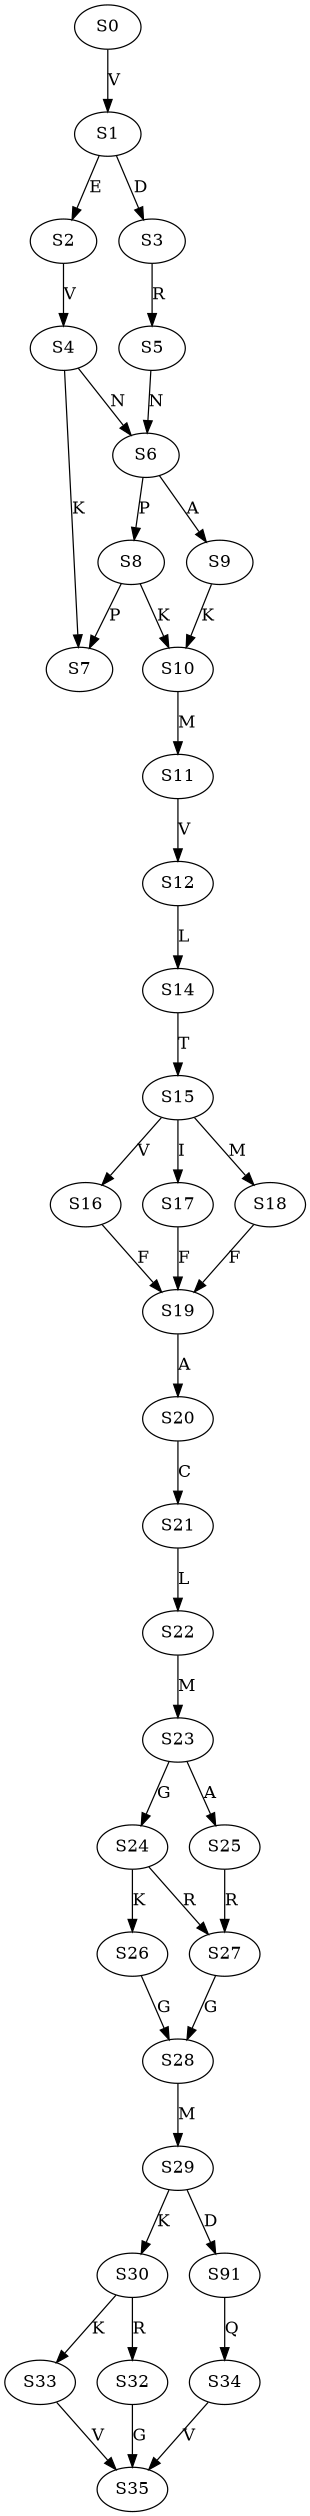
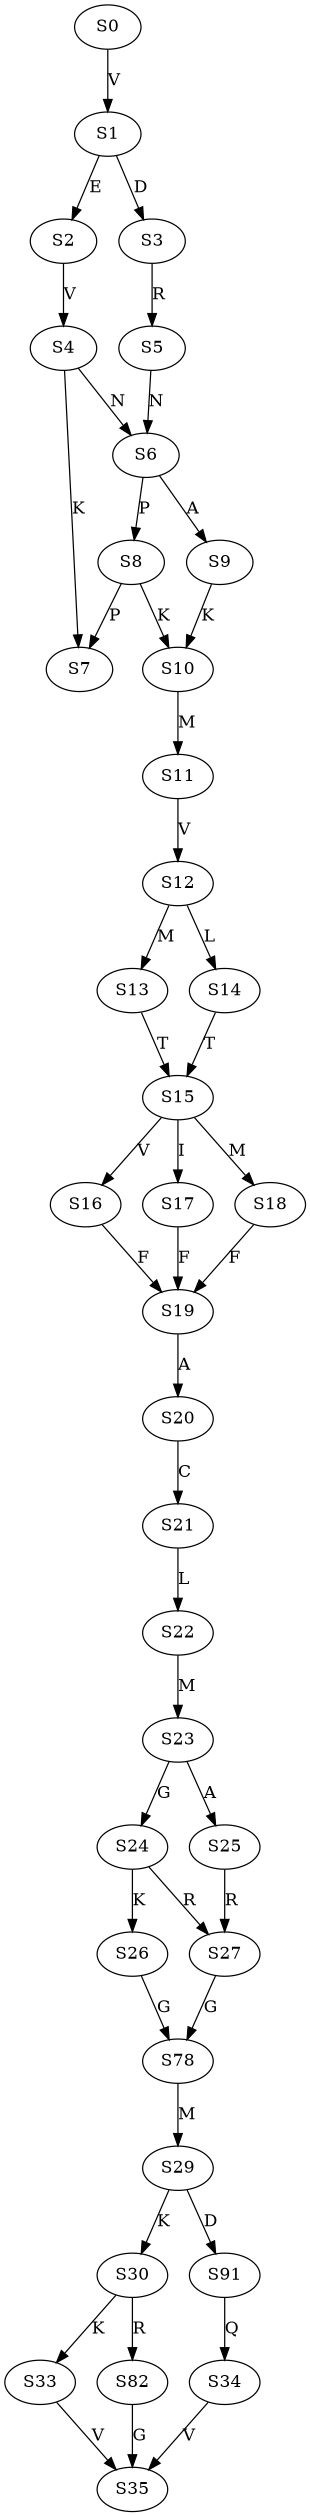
none -> (132, 991)
(178, 2061) -> (178, 2061)
(132, 2382) -> (132, 2382)
